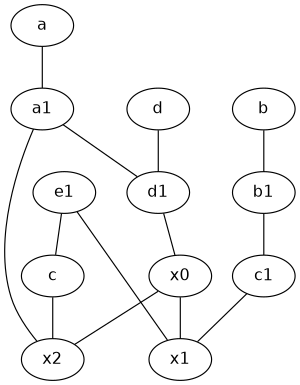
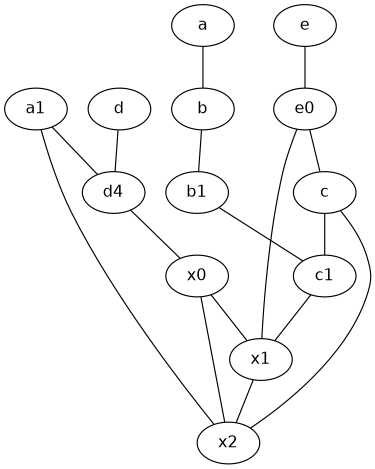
none -> (305, 26)
(42, 67) -> (203, 67)
(64, 193) -> (305, 109)
(158, 193) -> (114, 193)
none -> (325, 234)
none -> (245, 401)
